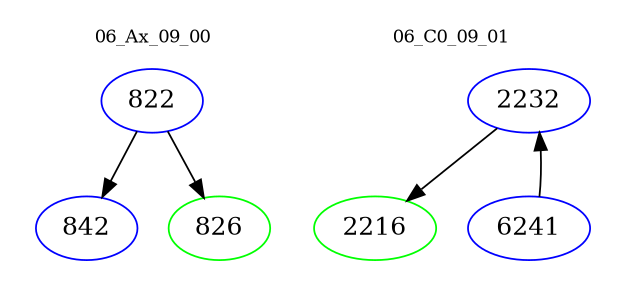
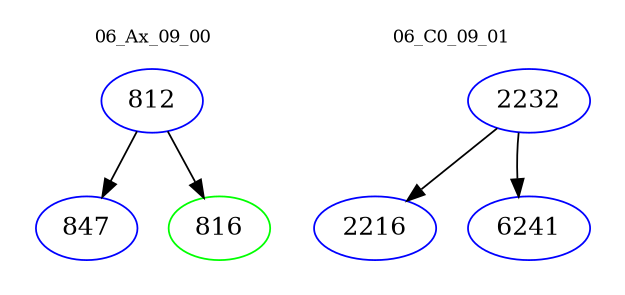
(152, 101) -> (152, 101)
(541, 174) -> (517, 156)
(87, 228) -> (87, 228)
(219, 228) -> (219, 228)
(375, 228) -> (375, 228)
